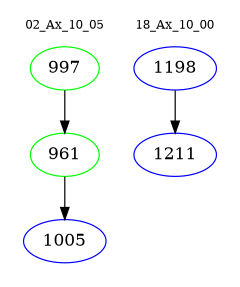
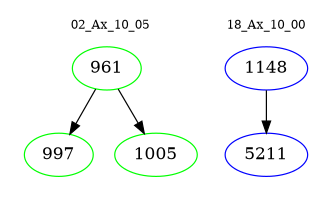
(175, 68) -> (266, 68)
(65, 106) -> (86, 106)
(175, 155) -> (266, 155)
(65, 241) -> (156, 155)
